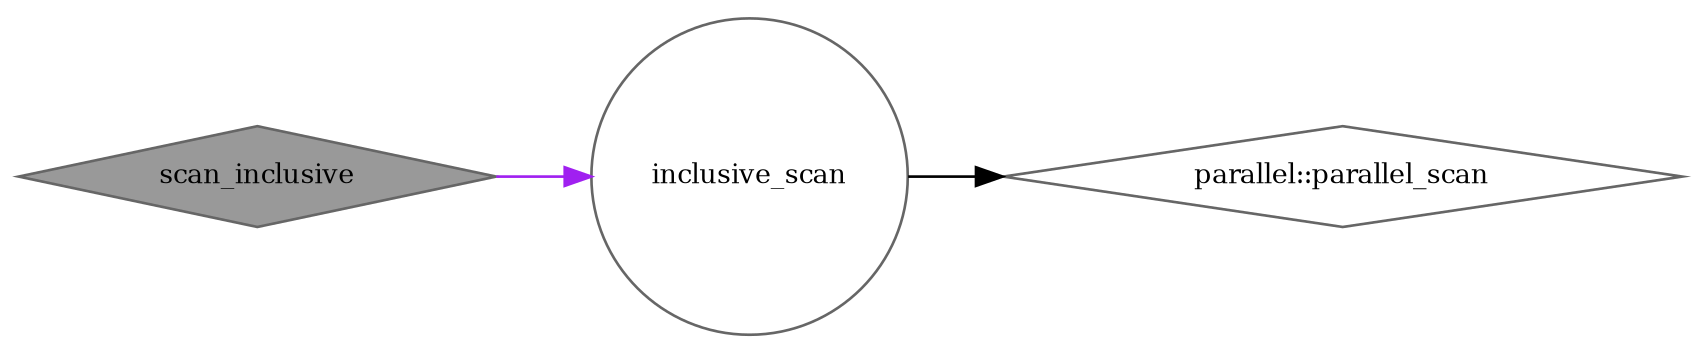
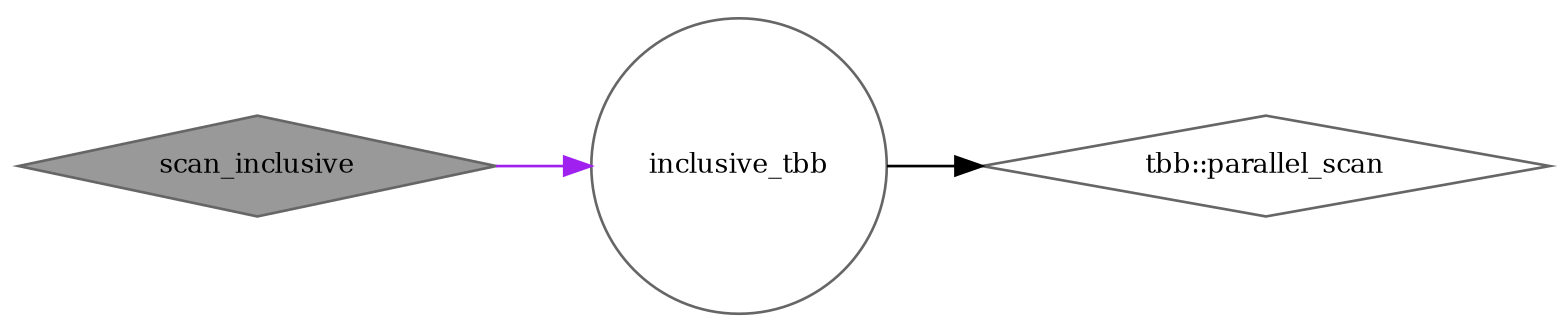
(750, 177) -> (739, 166)
(1343, 177) -> (1266, 166)
